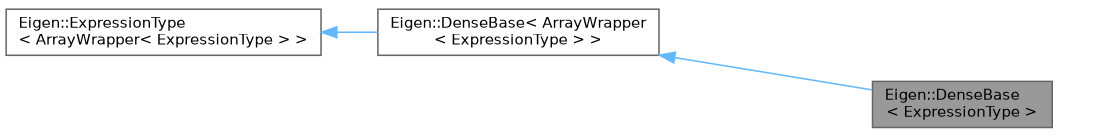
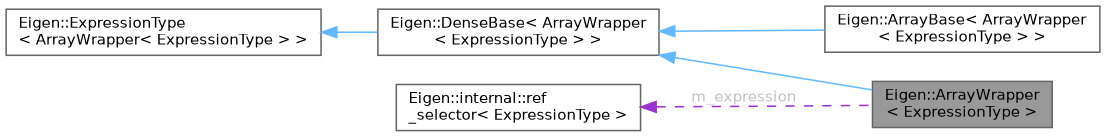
none -> (962, 29)
(962, 104) -> (962, 104)
none -> (518, 108)
